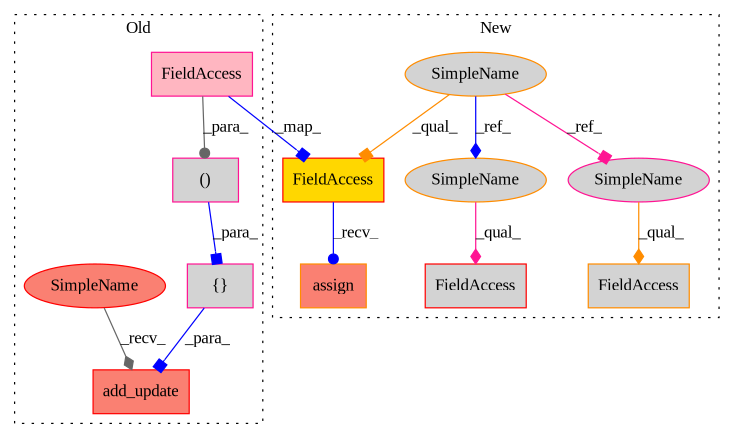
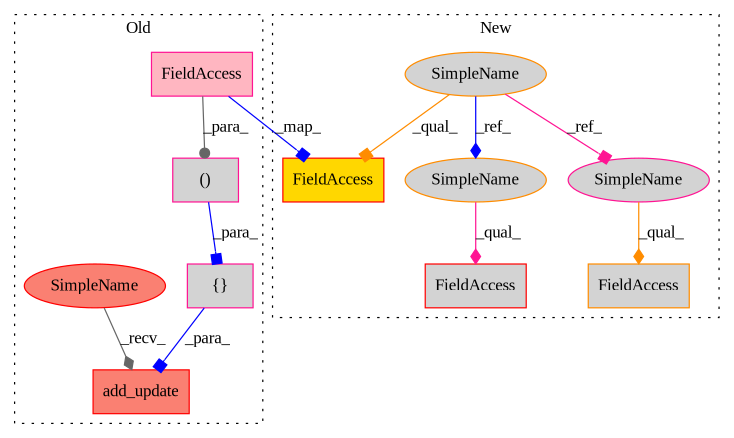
(333, 286) -> none
